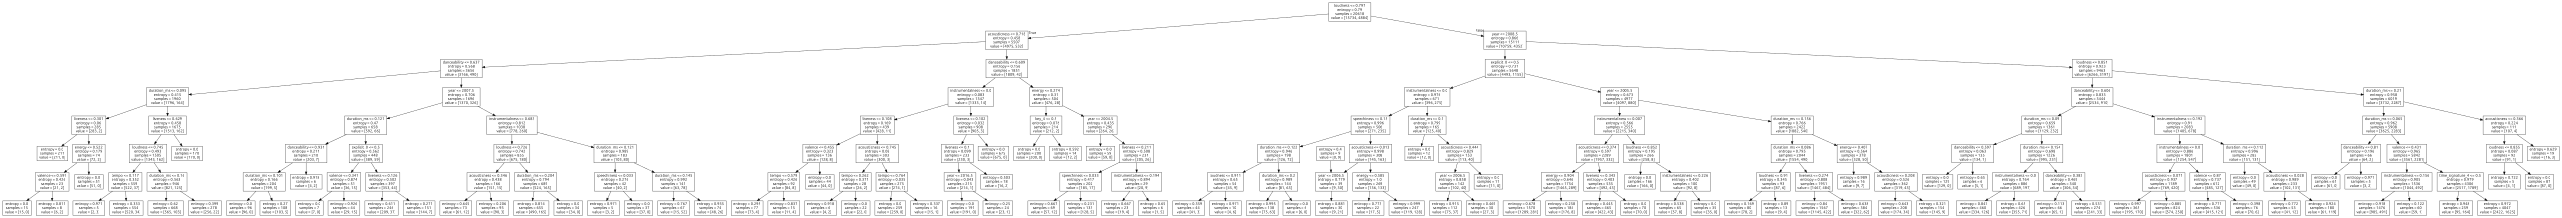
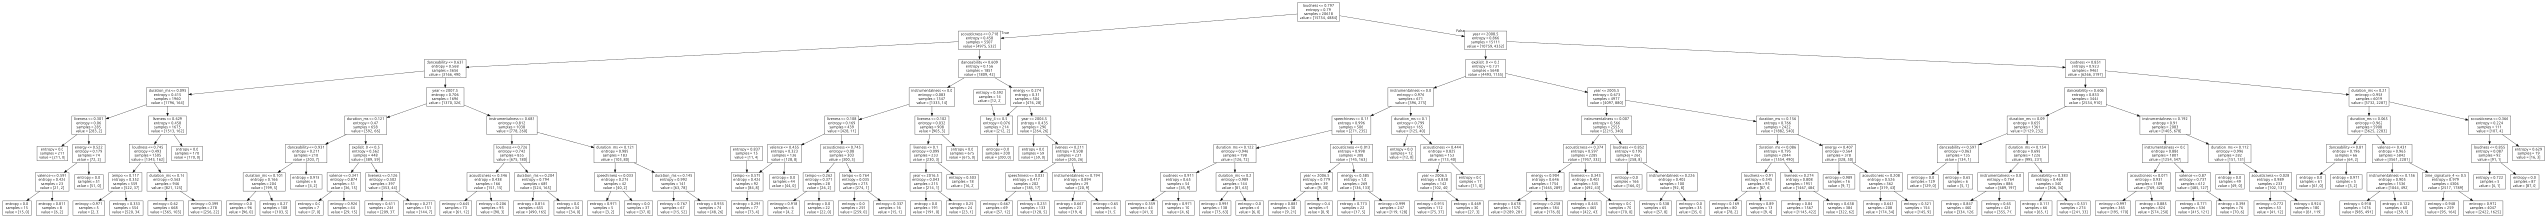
(1056, 139) -> (993, 109)
(1331, 165) -> (1318, 195)
(784, 195) -> (747, 165)
